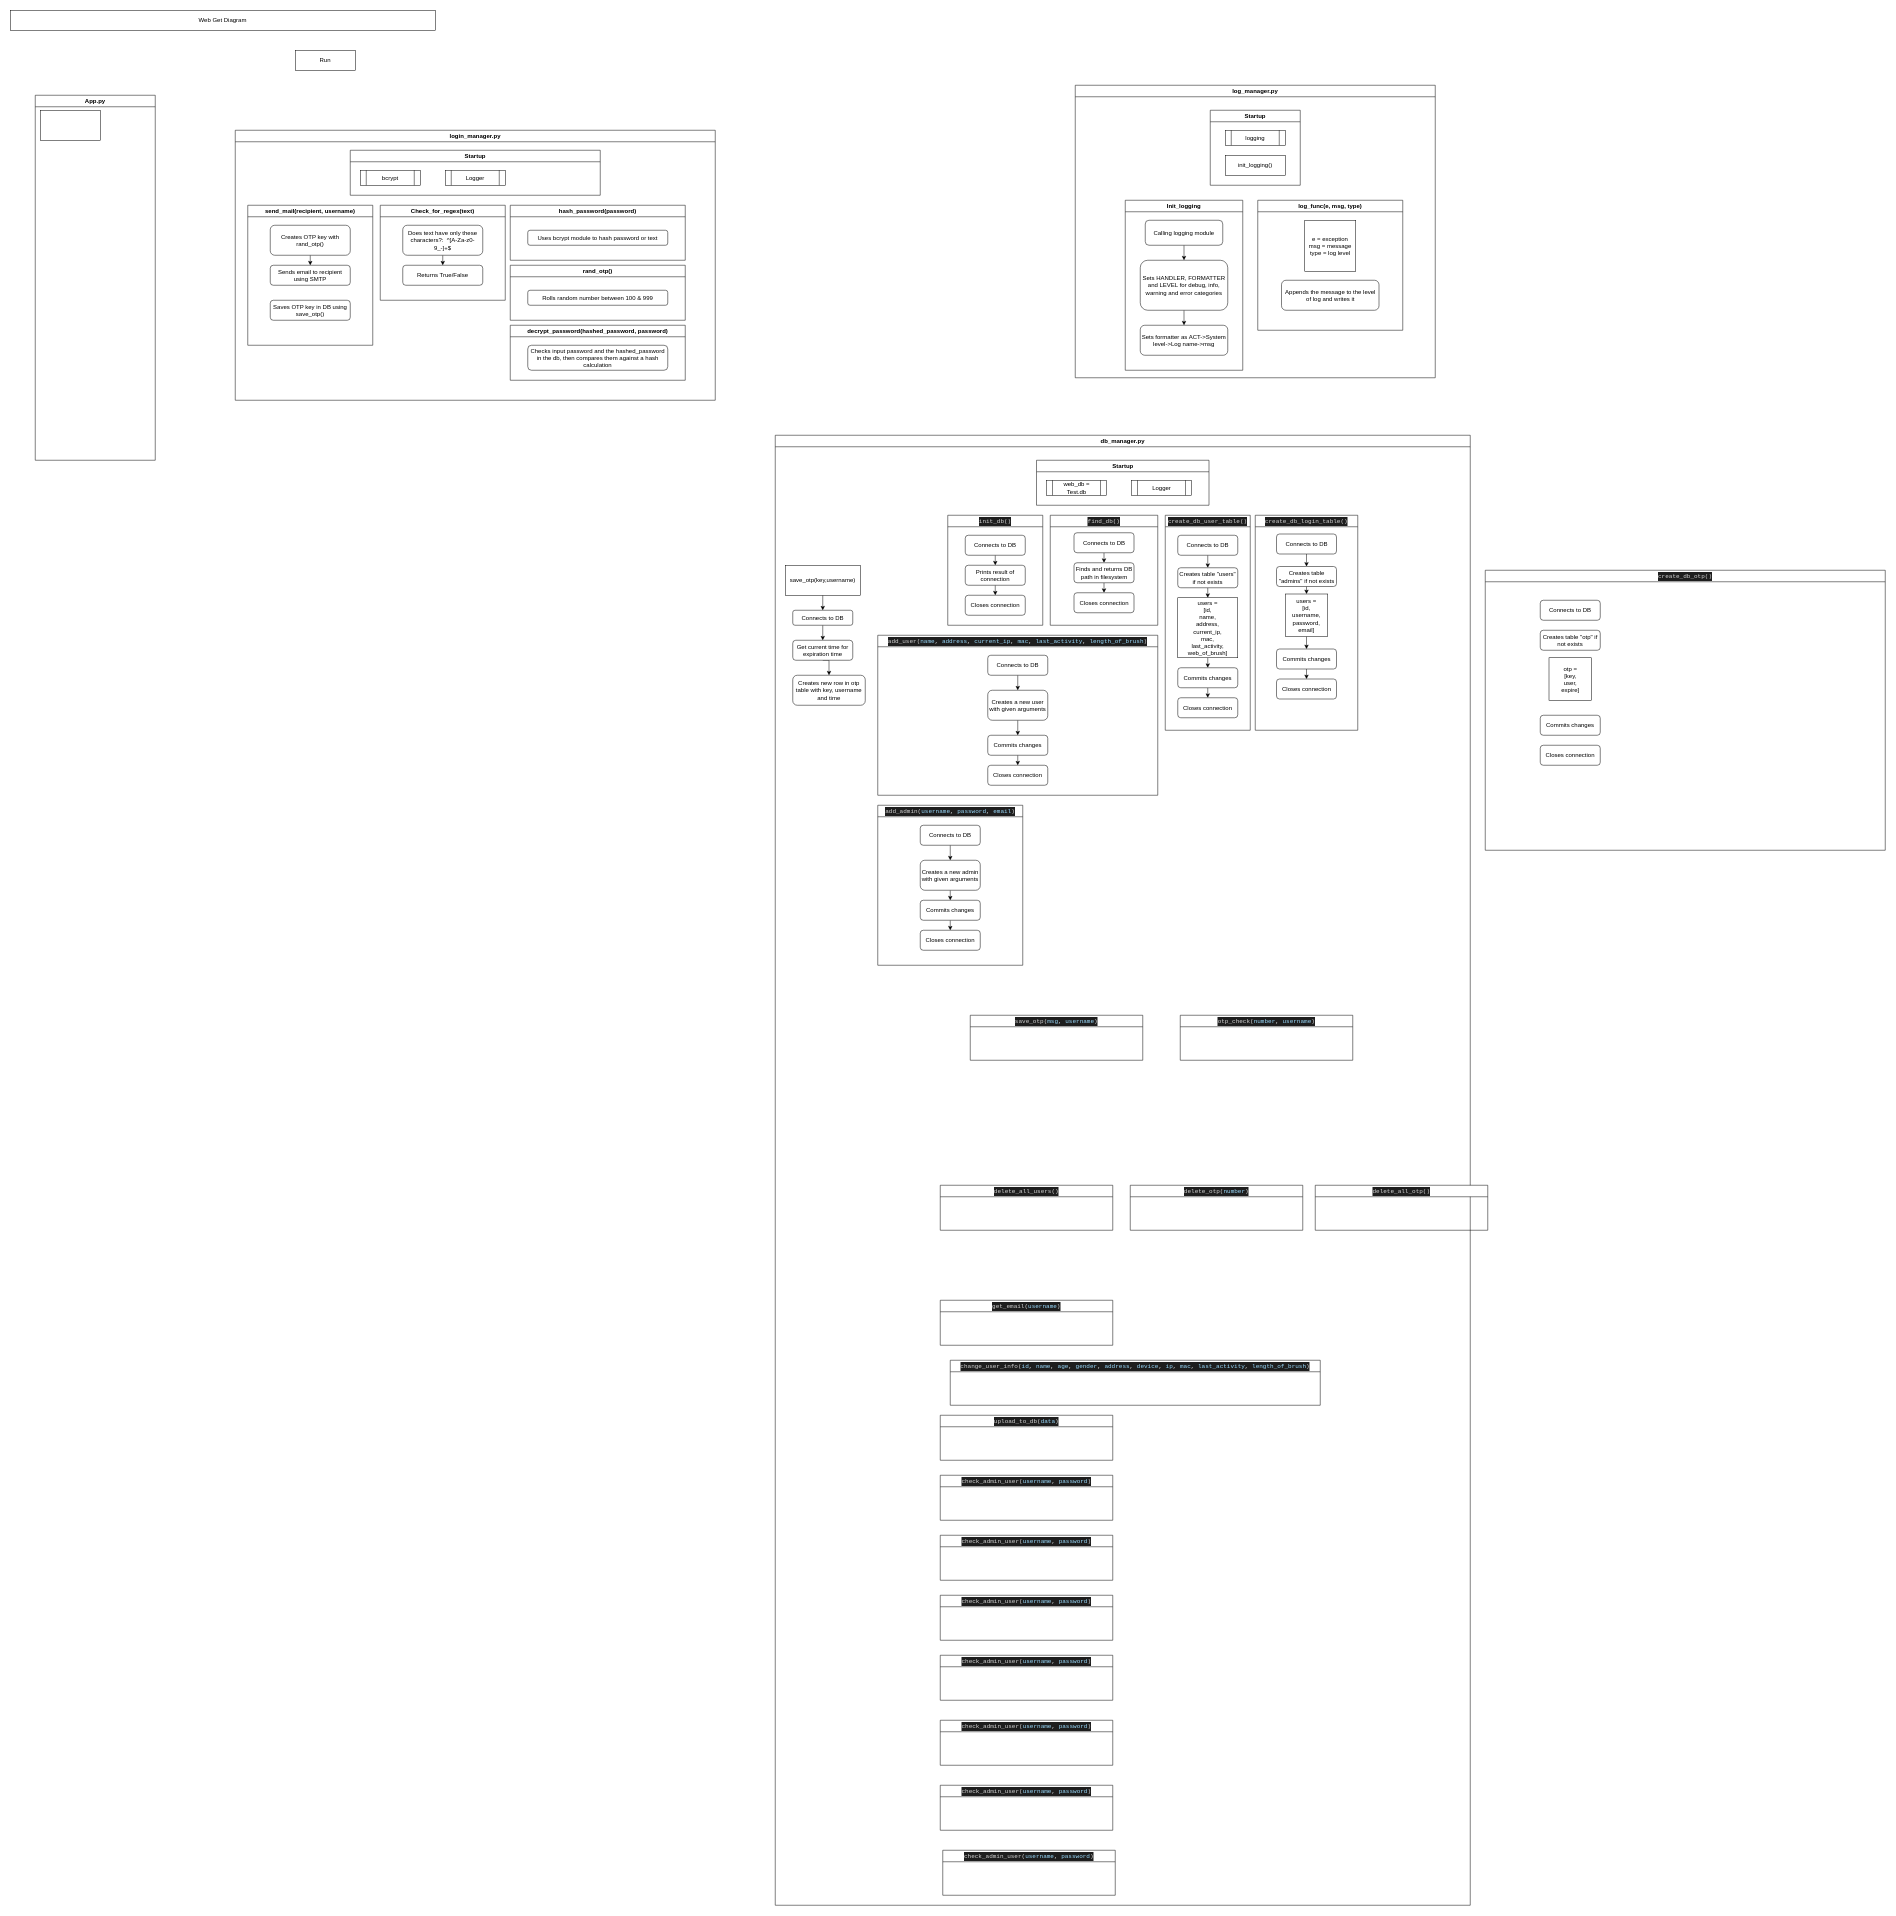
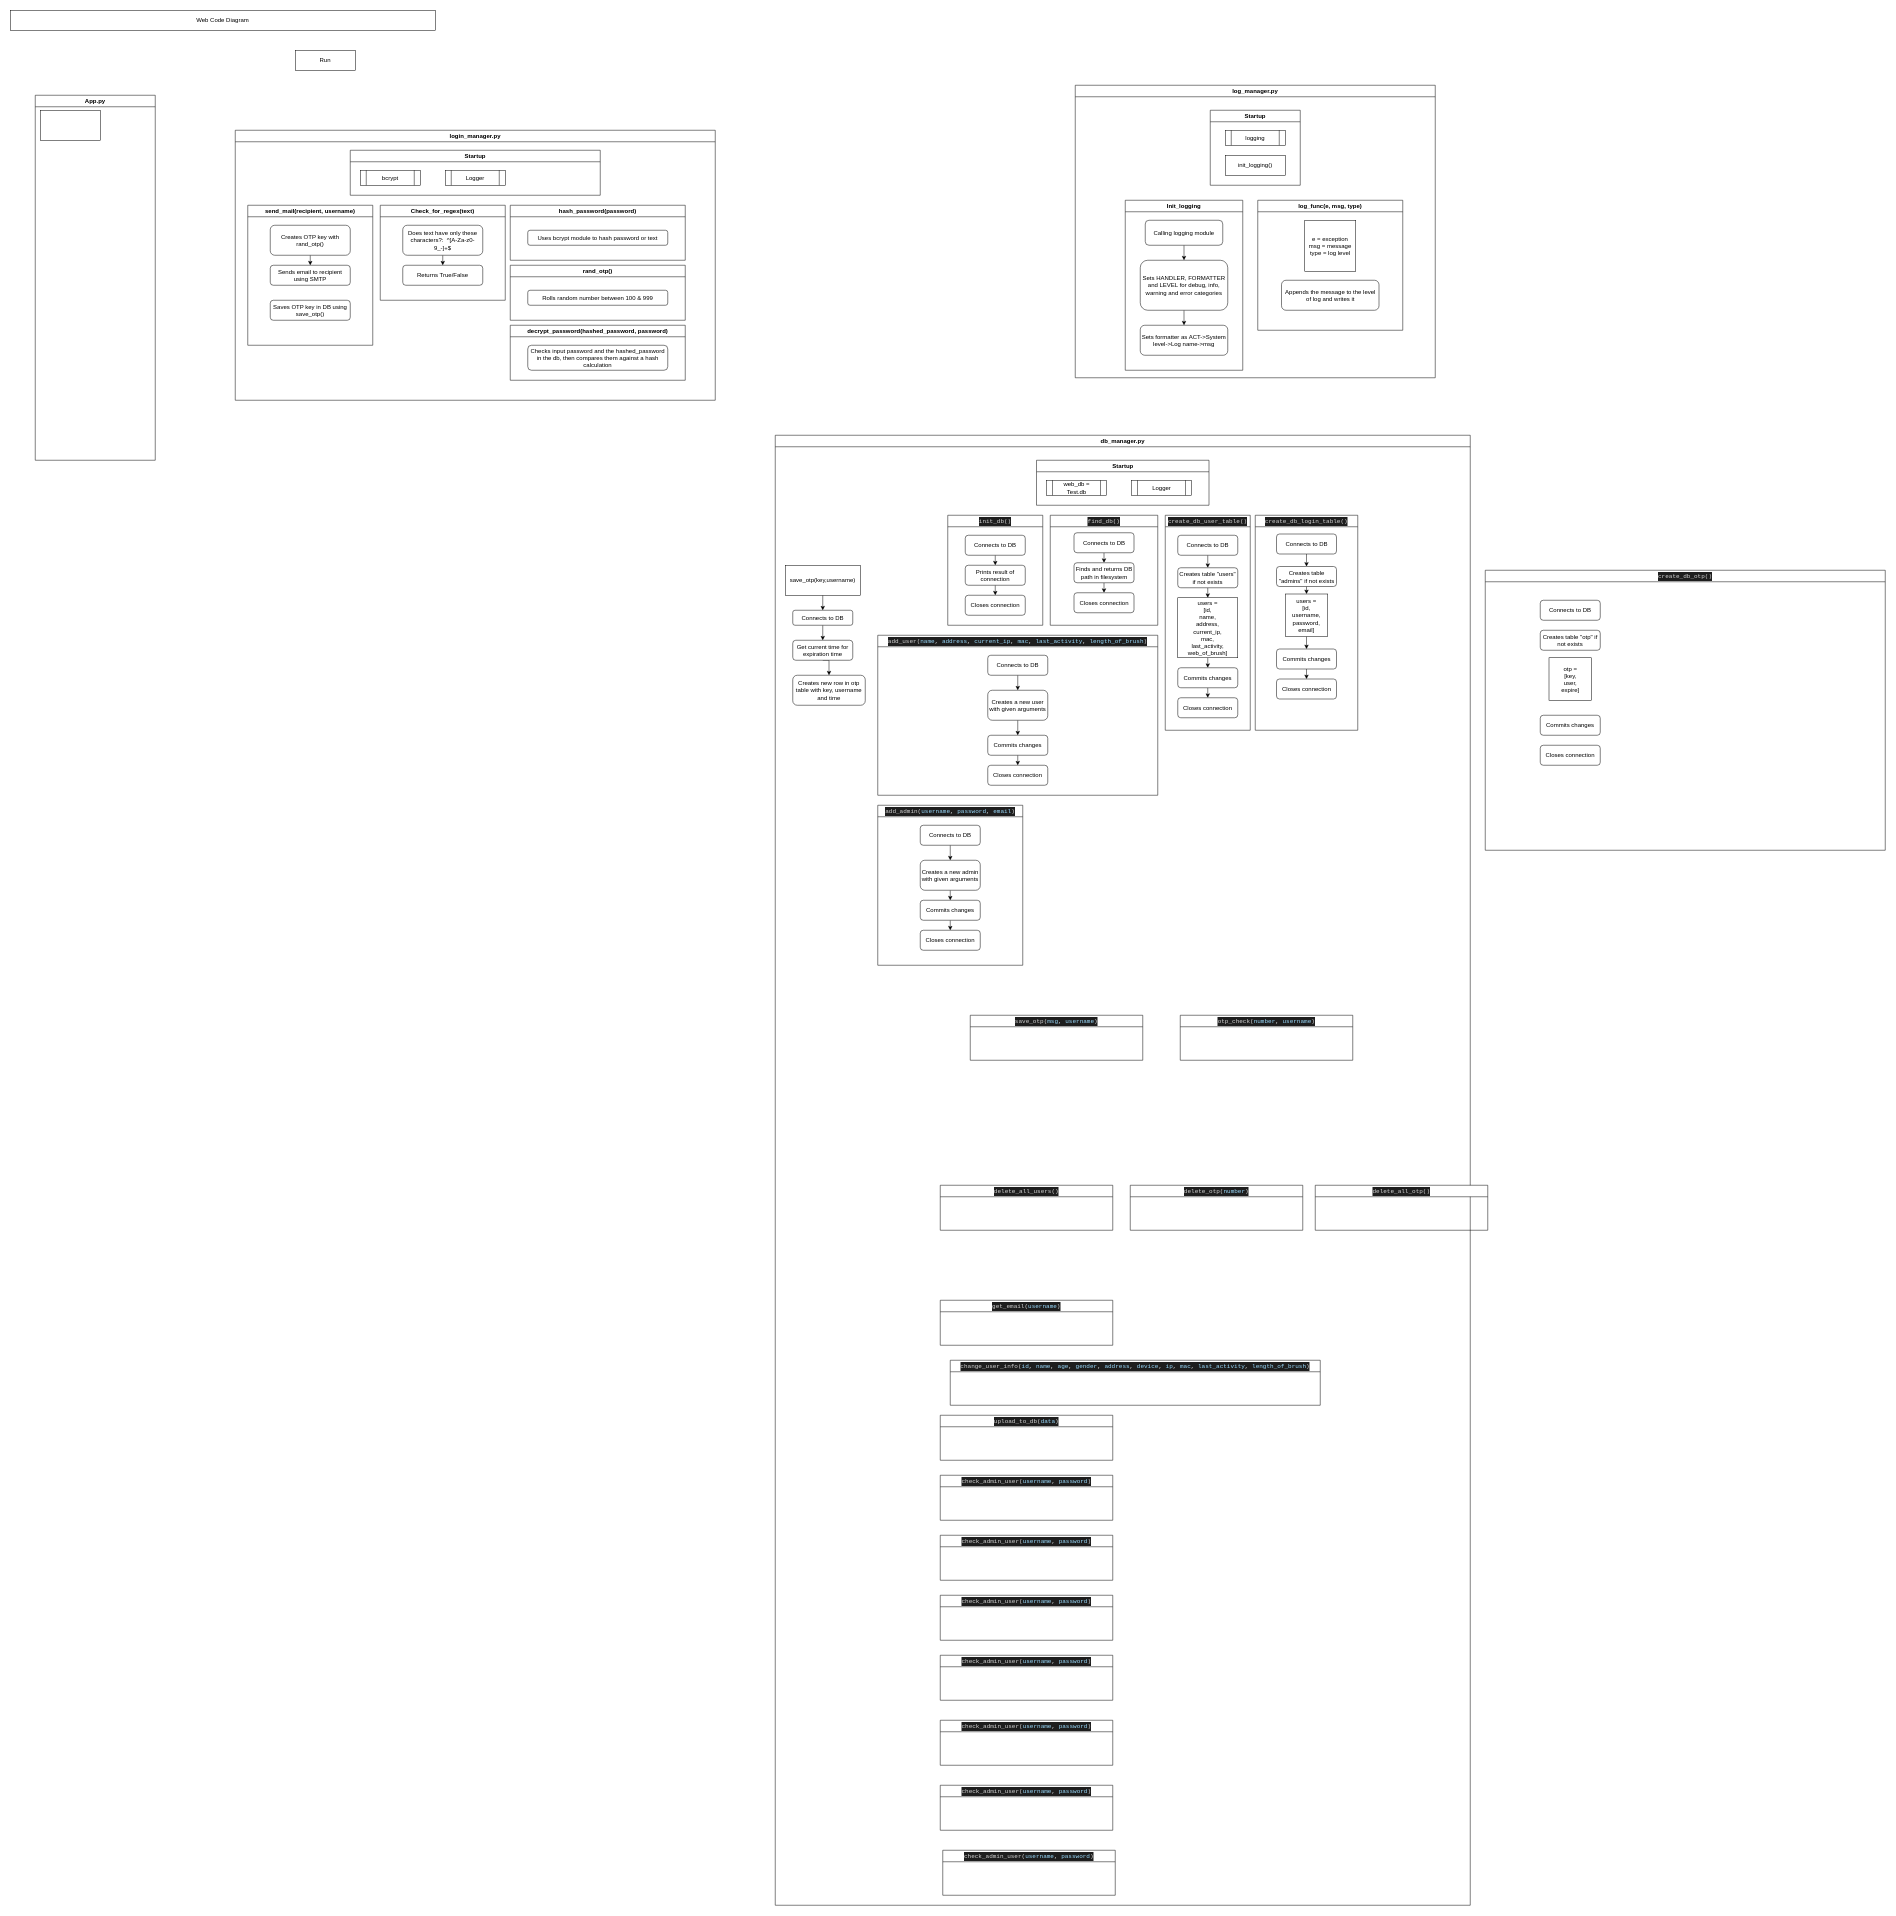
(223, 20) -> (223, 20)
